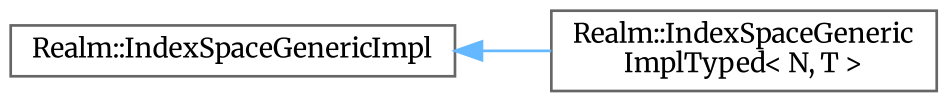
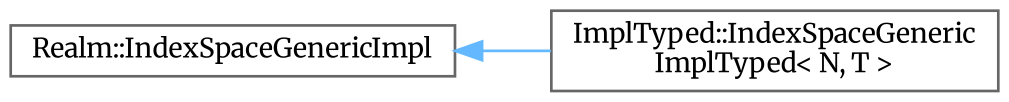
(744, 51) -> (775, 51)
